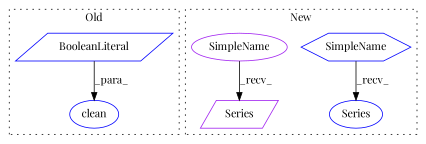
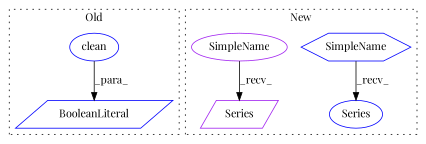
(94, 77) -> (94, 77)
